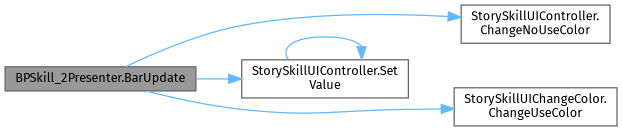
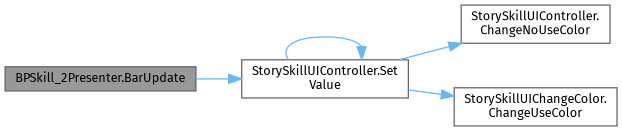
(283, 20) -> (424, 53)
(293, 113) -> (425, 92)
